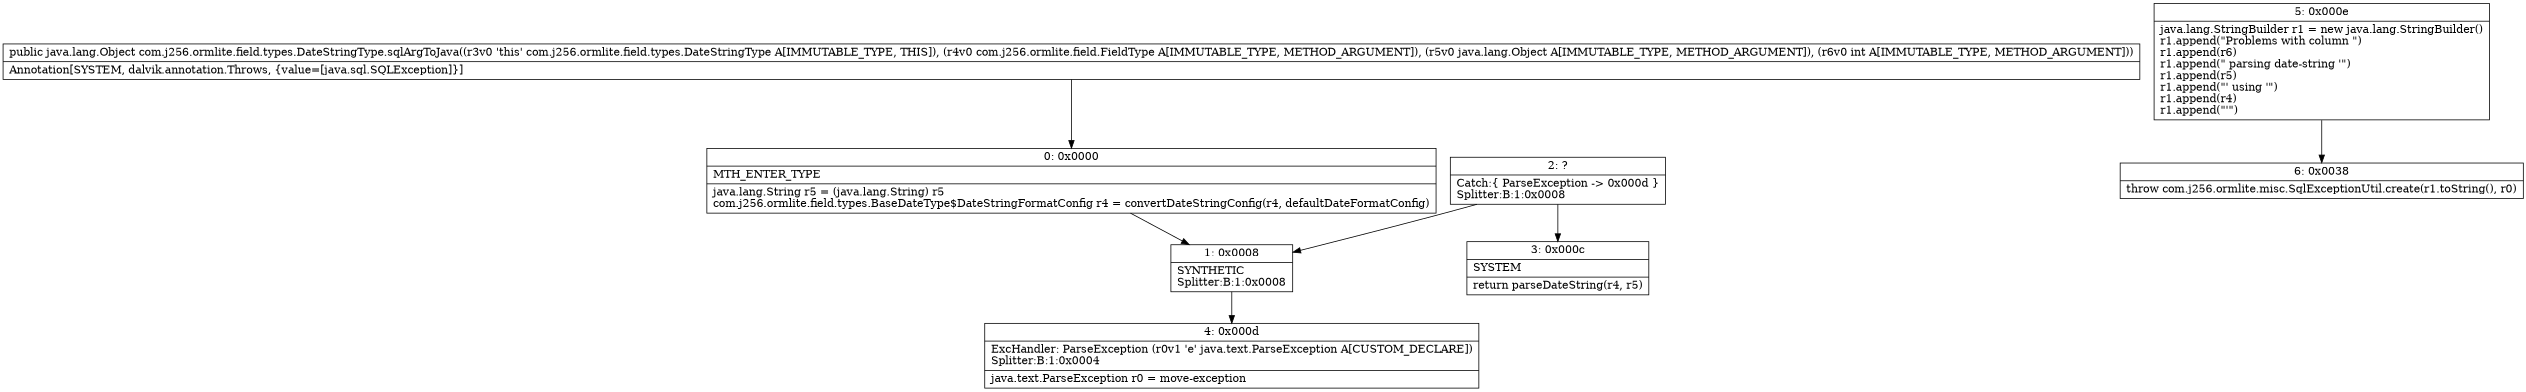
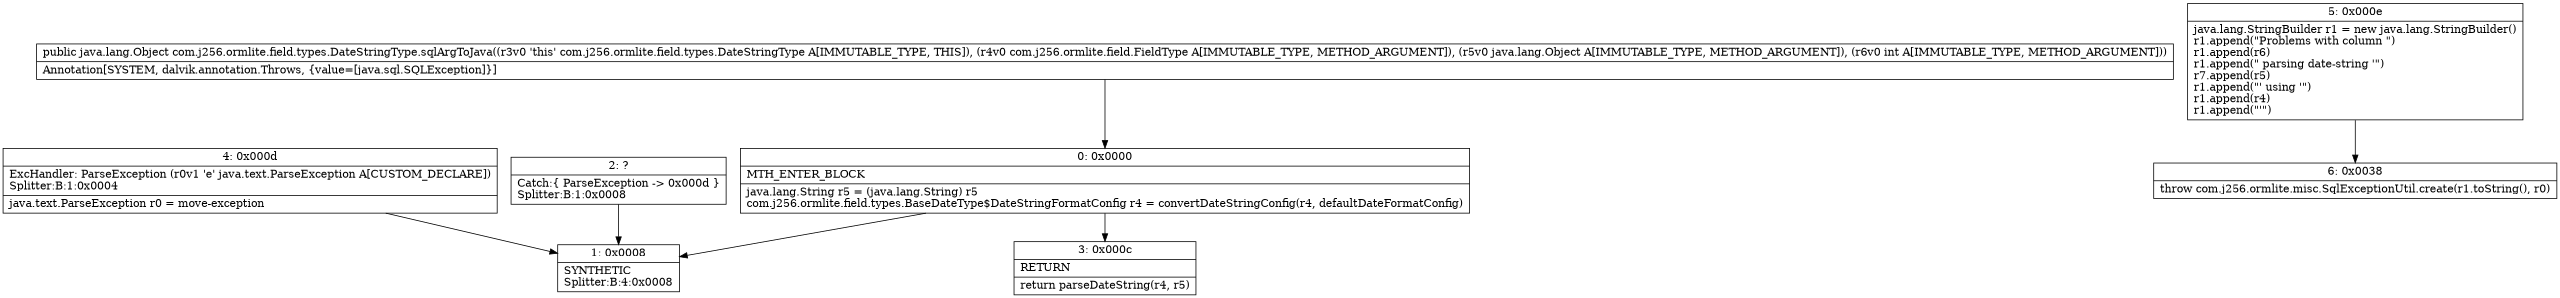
(2199, 76) -> (2232, 76)
(767, 175) -> (806, 175)
(1558, 219) -> (1105, 224)
(1497, 268) -> (1045, 268)
(1232, 283) -> (619, 283)
(1232, 304) -> (468, 232)
